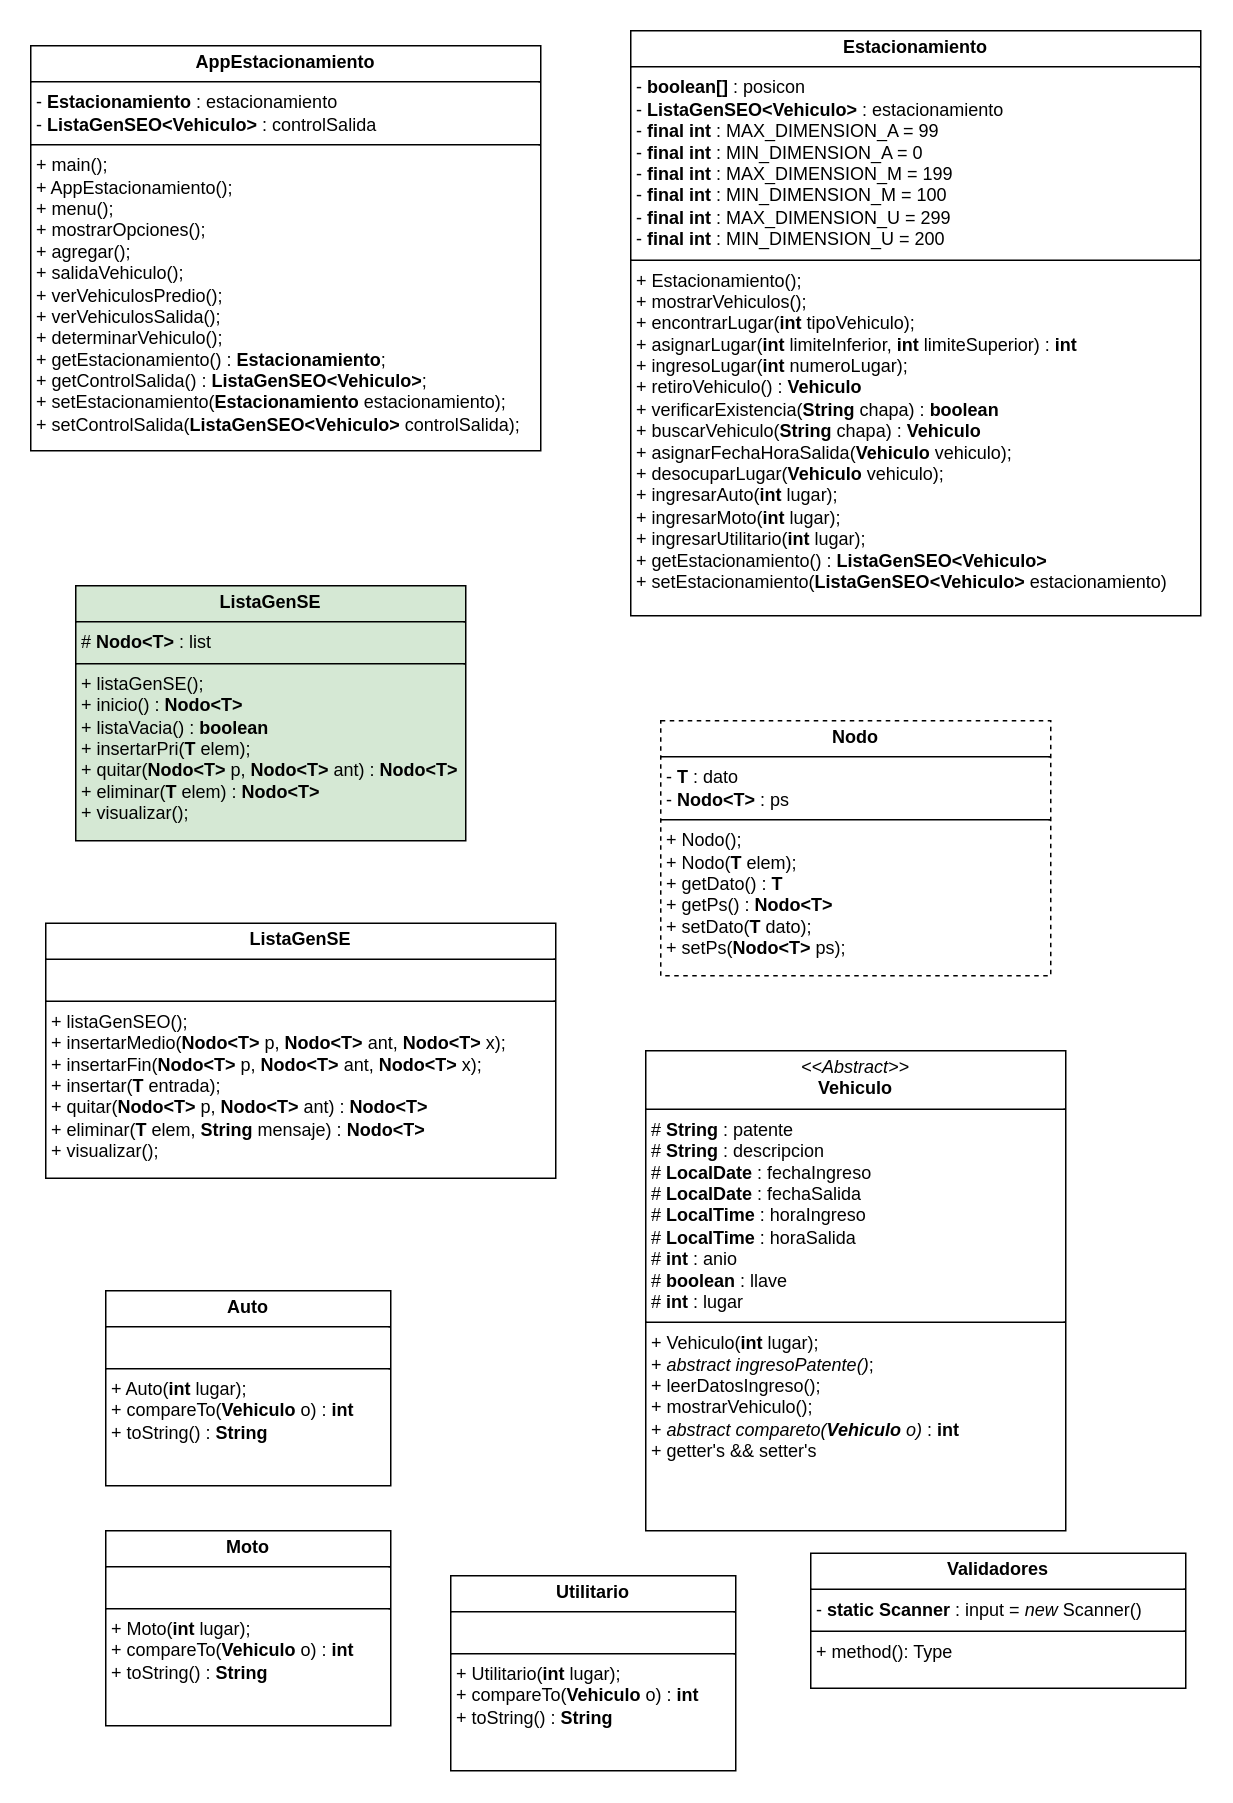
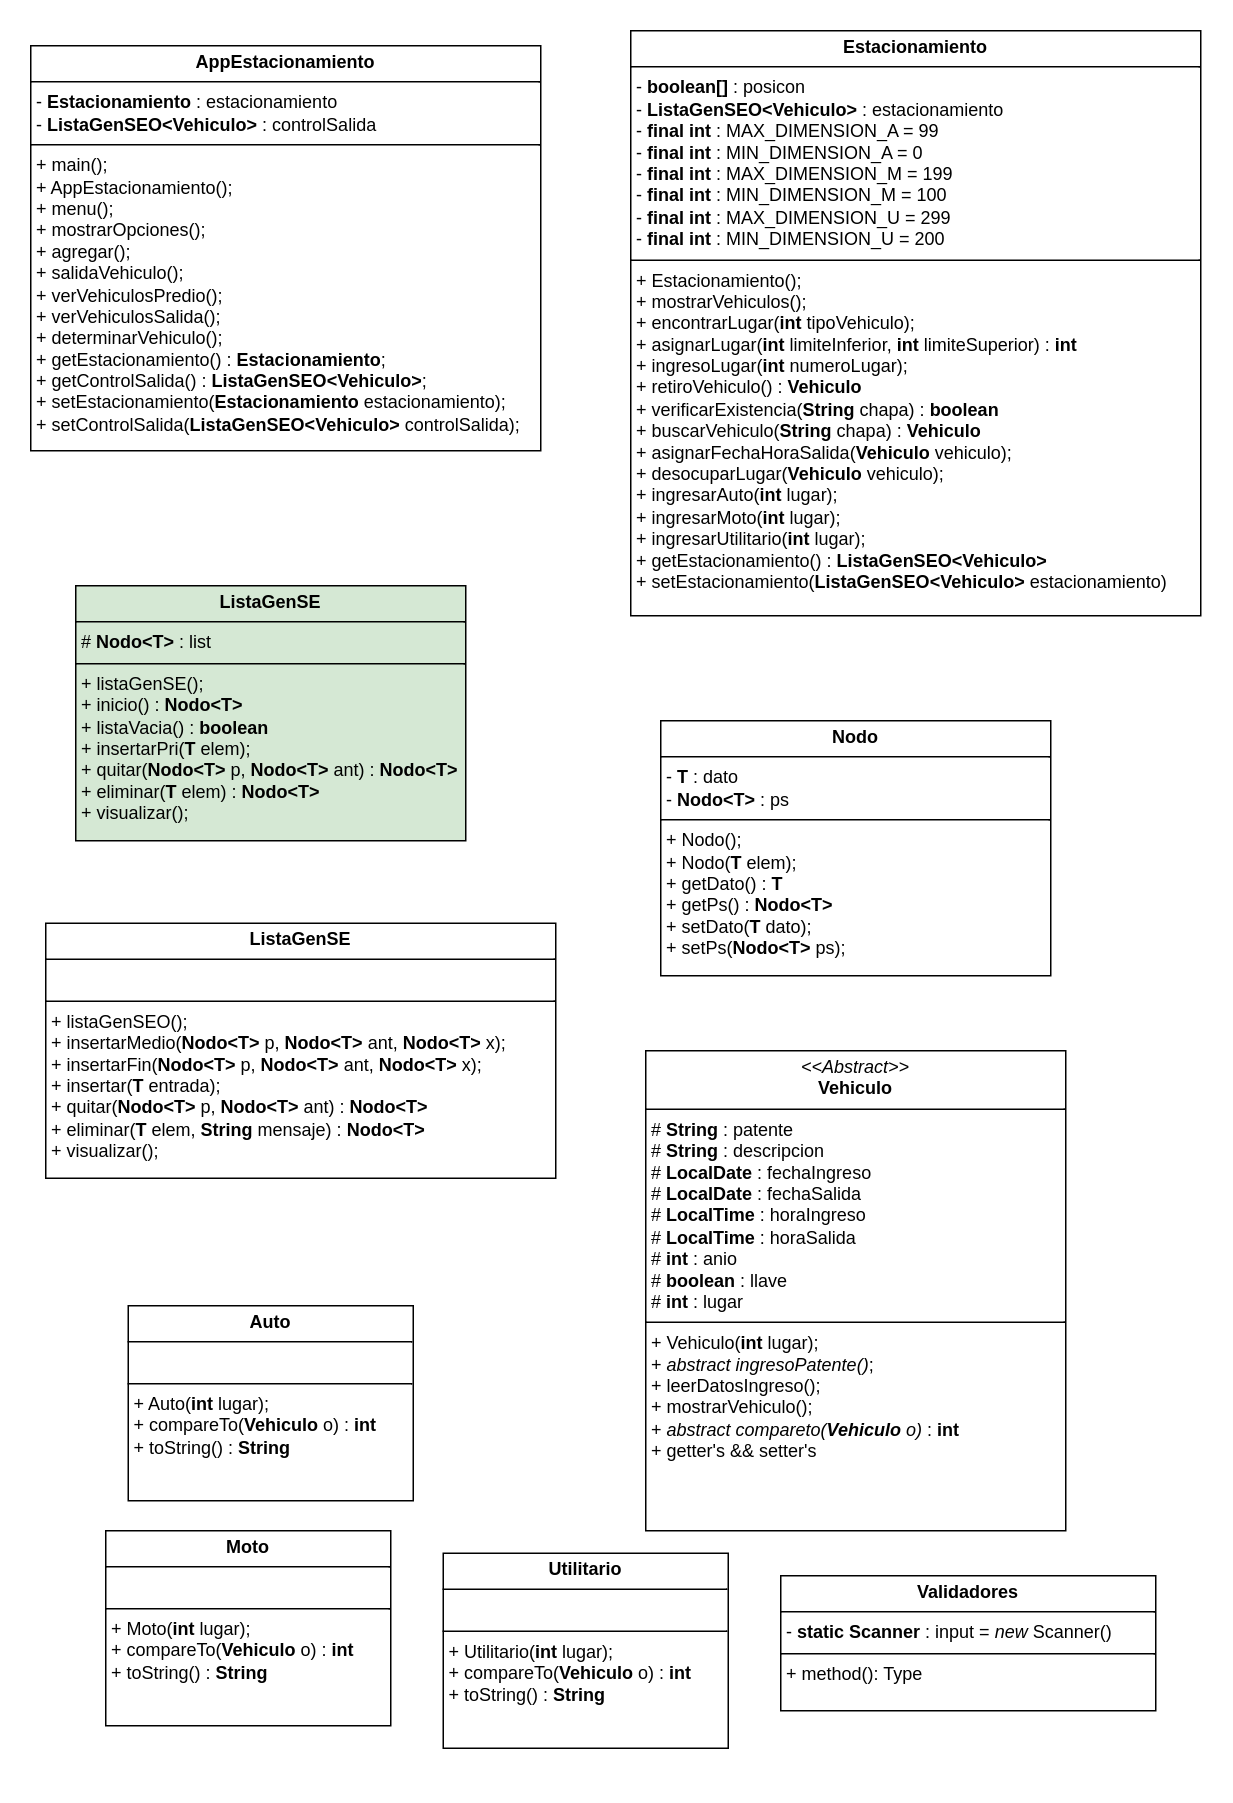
(856, 848) -> (856, 848)
(248, 1388) -> (271, 1403)
(998, 1621) -> (968, 1643)
(593, 1673) -> (586, 1651)
